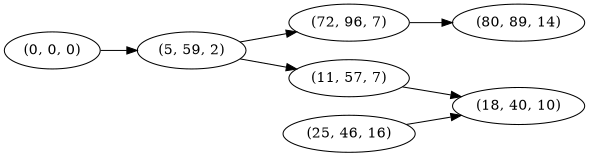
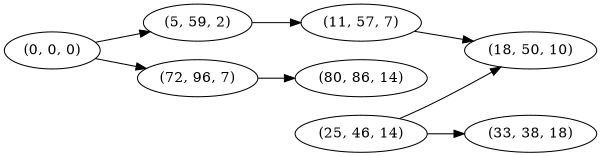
(519, 23) -> (361, 78)
(263, 38) -> (116, 63)
(519, 106) -> (531, 50)
(349, 134) -> (361, 134)
none -> (531, 134)
